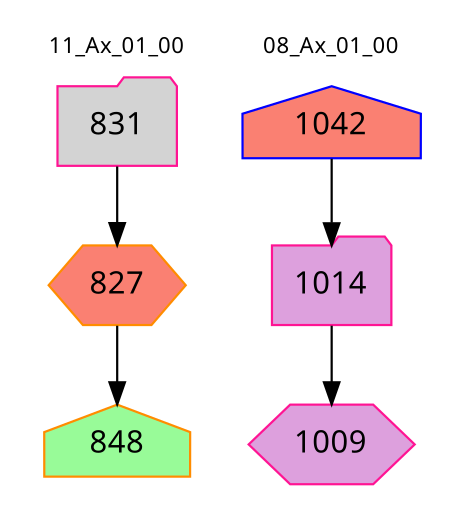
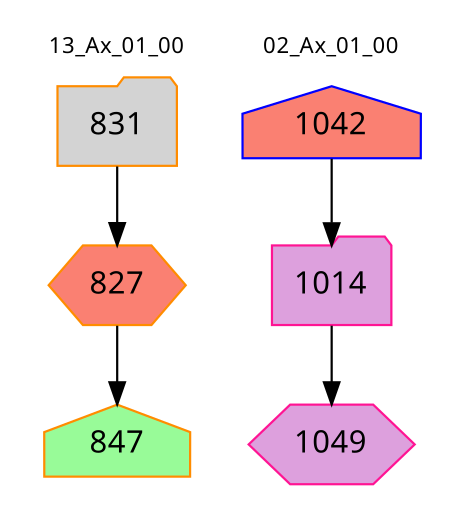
(117, 48) -> (117, 48)
(332, 48) -> (332, 48)
(117, 126) -> (117, 126)
(117, 444) -> (117, 444)
(332, 444) -> (332, 444)
